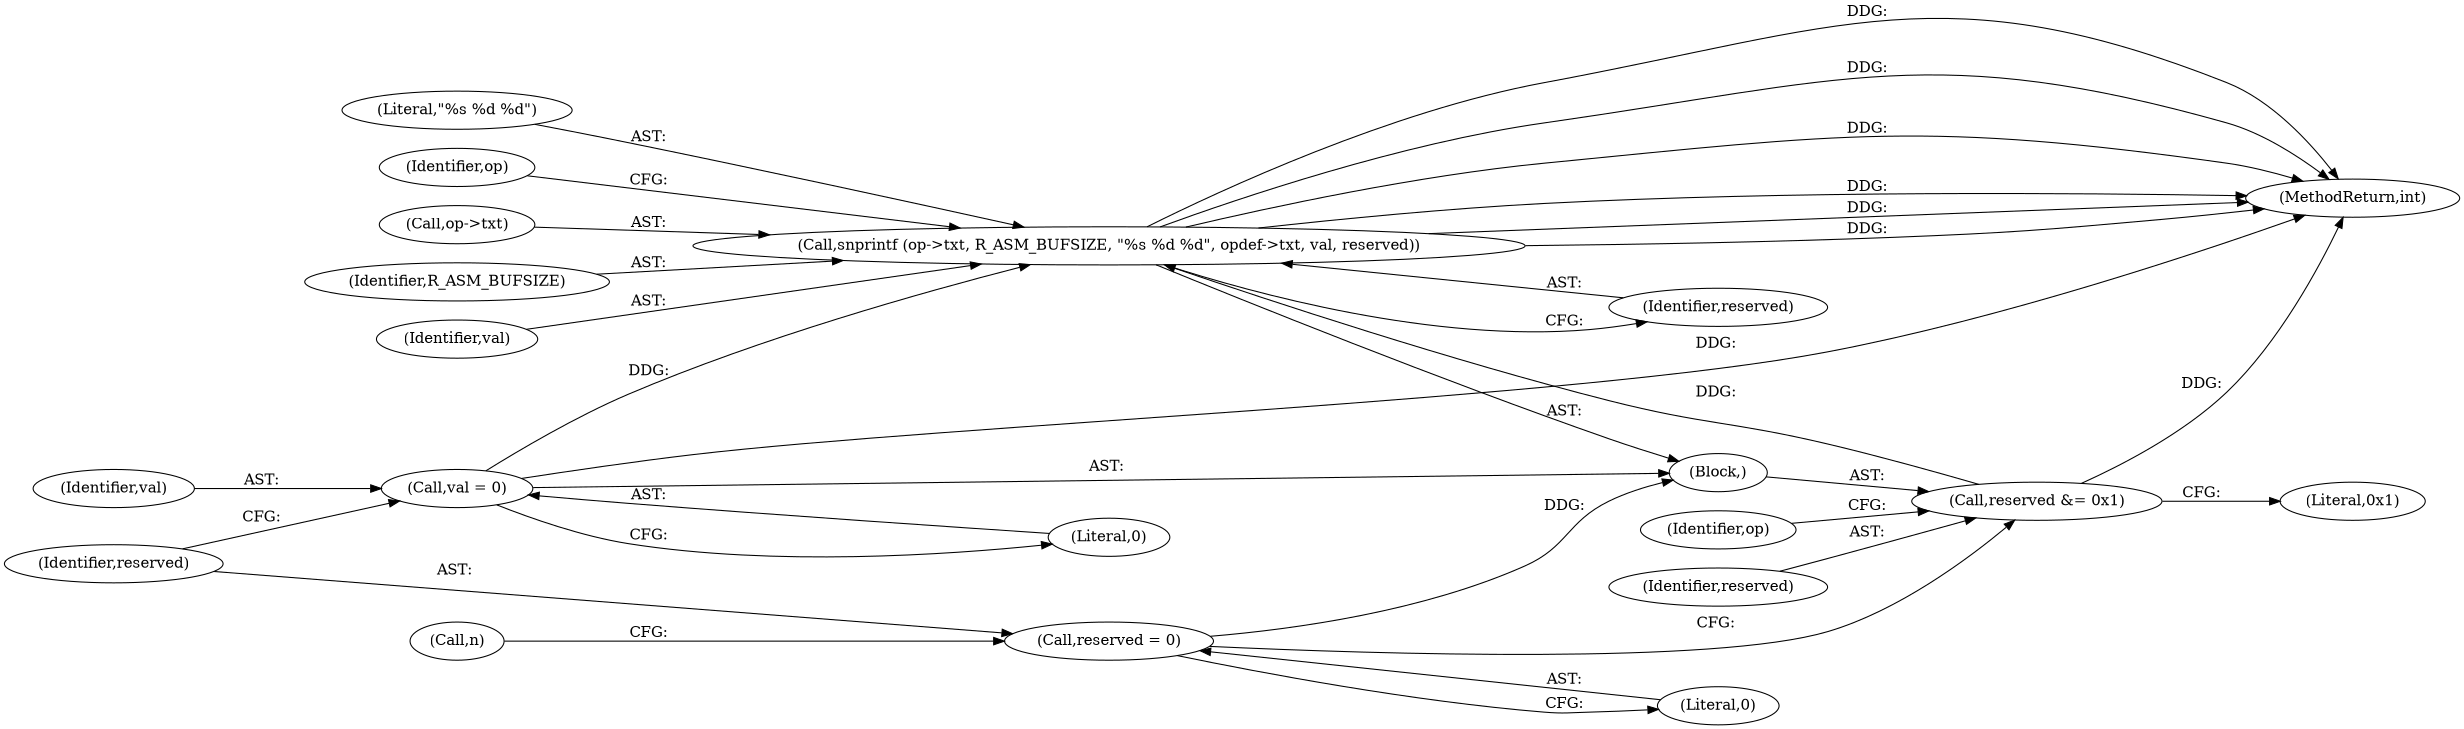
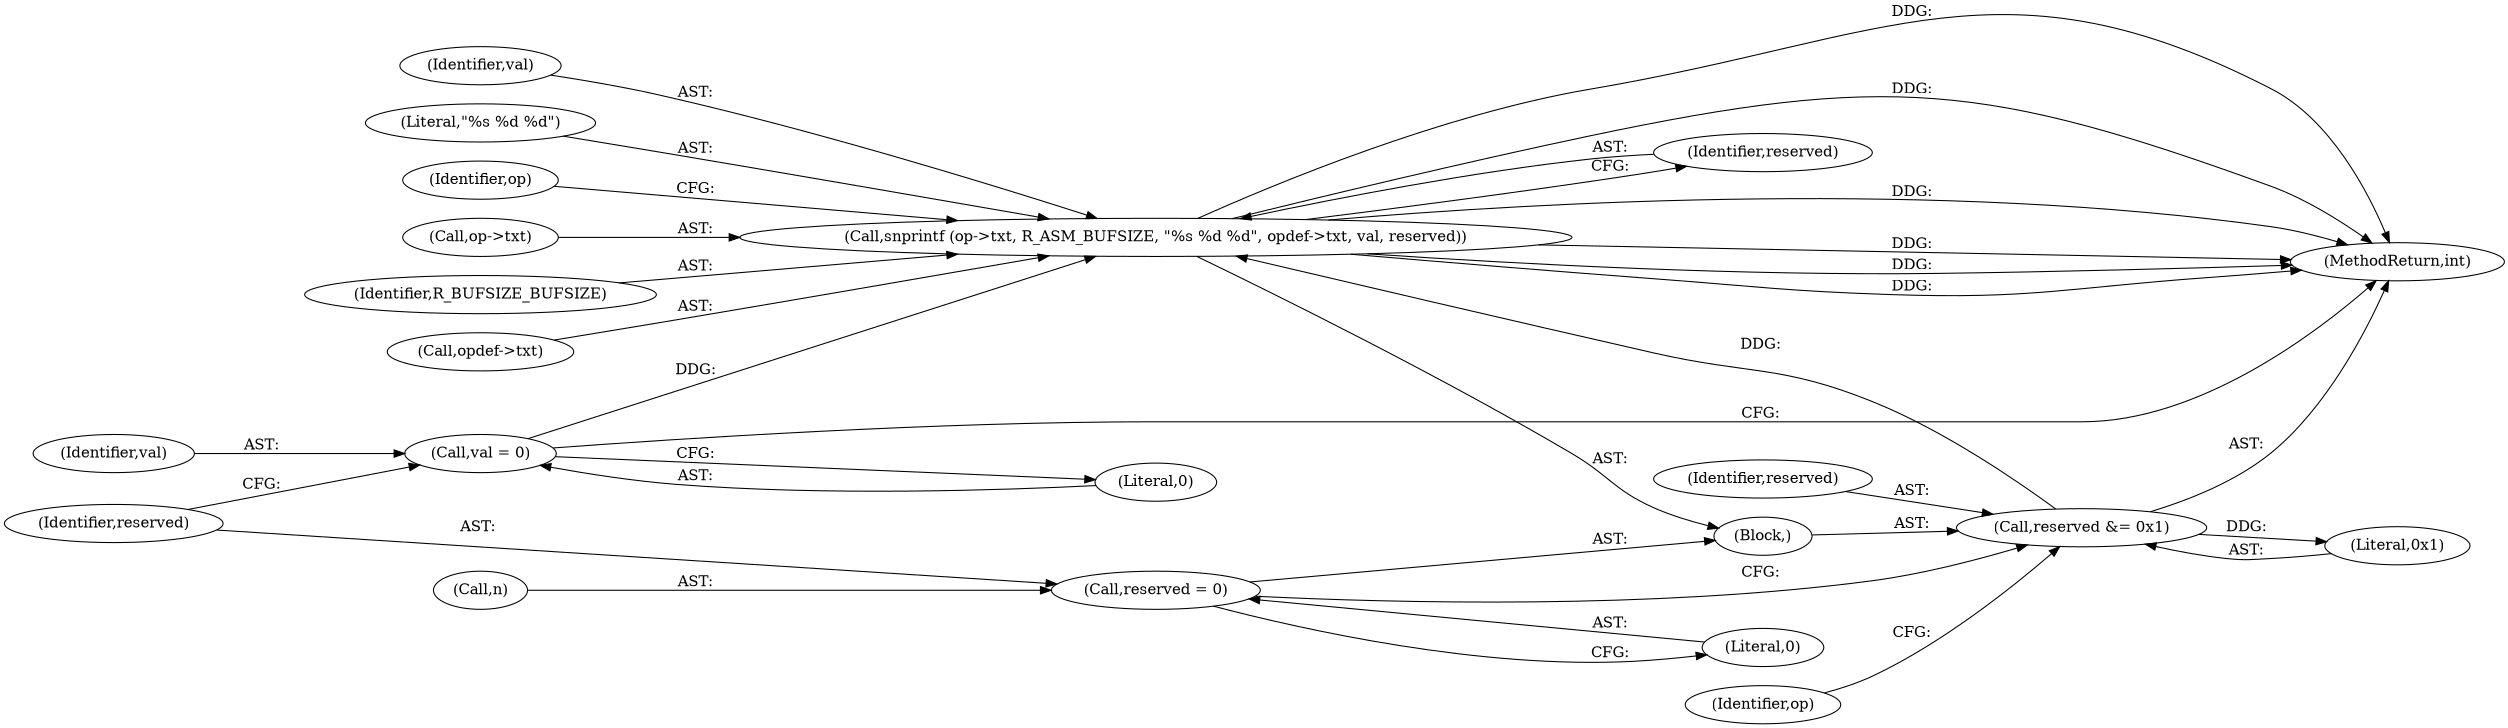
(457, 282) -> (480, 295)
(1718, 344) -> (1763, 414)
none -> (480, 352)
(2204, 384) -> (2249, 445)
(1096, 480) -> none
(2204, 493) -> (2249, 527)
(1567, 506) -> (1613, 540)
none -> (2243, 560)
(651, 633) -> (698, 582)
